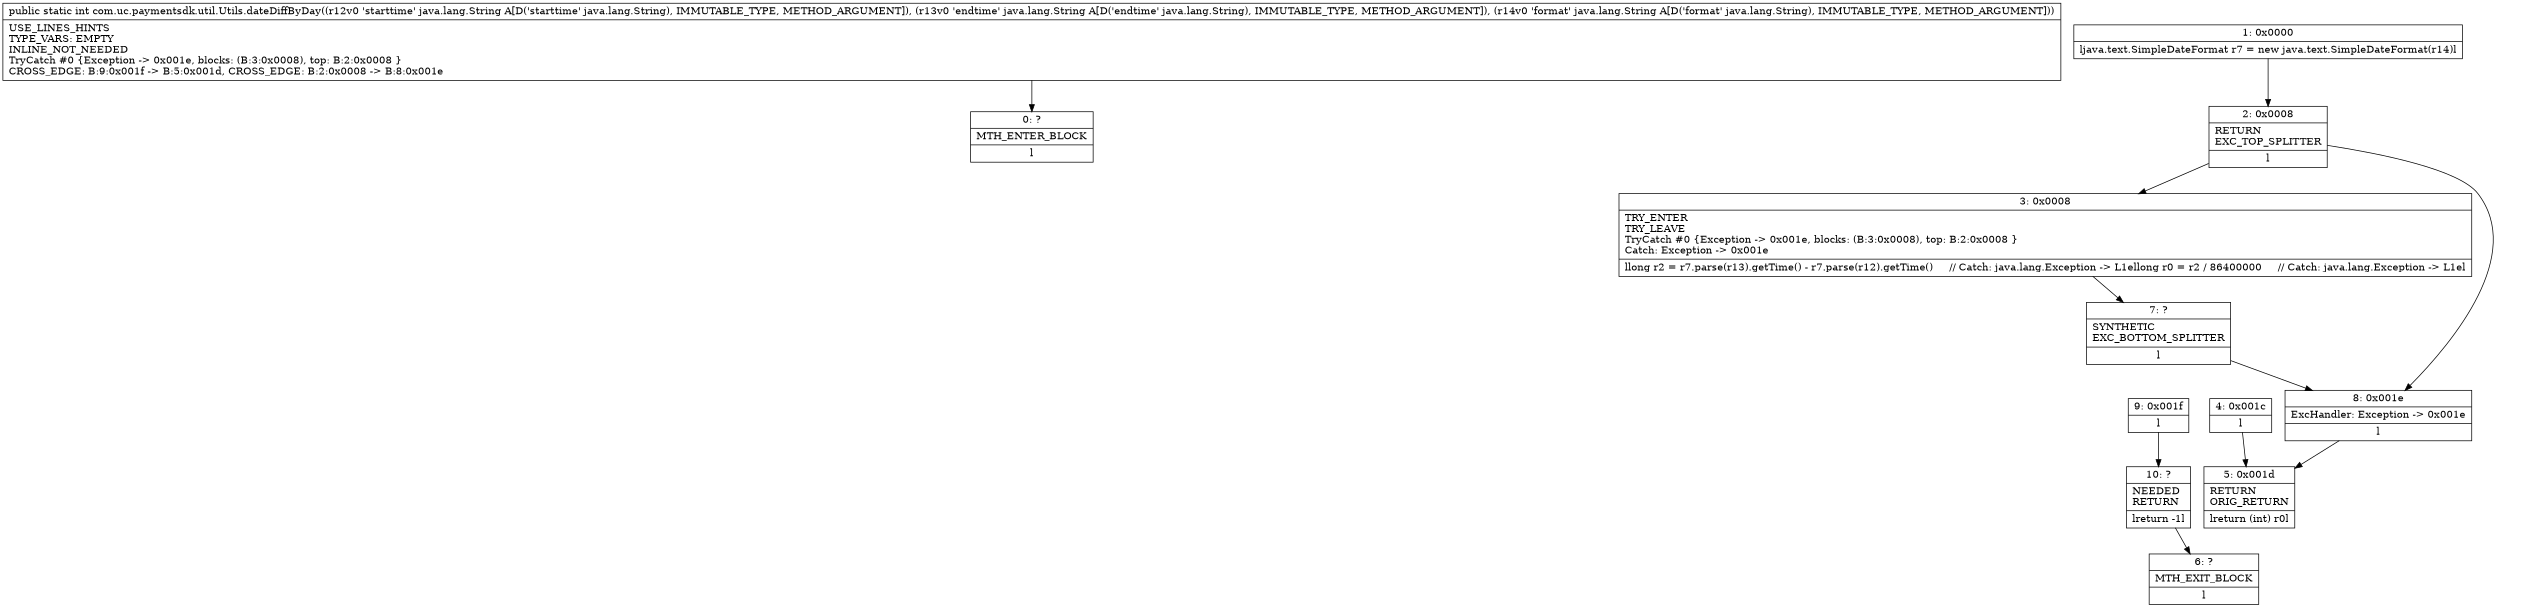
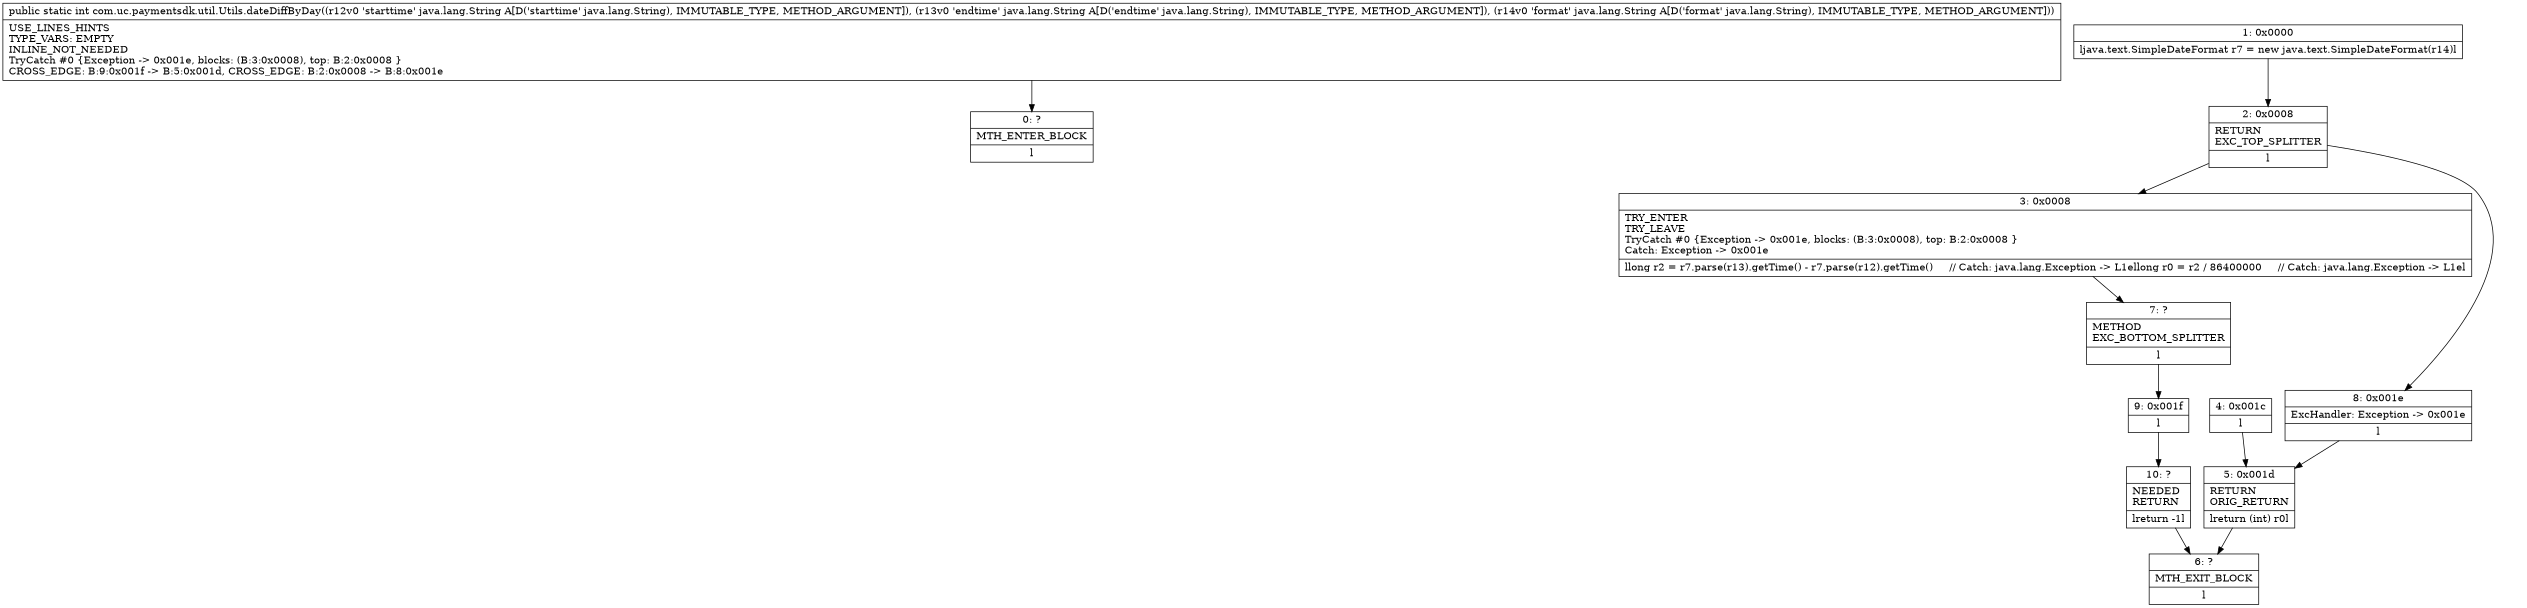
(2124, 327) -> (2117, 327)
(2268, 374) -> (2159, 378)
none -> (2227, 538)
